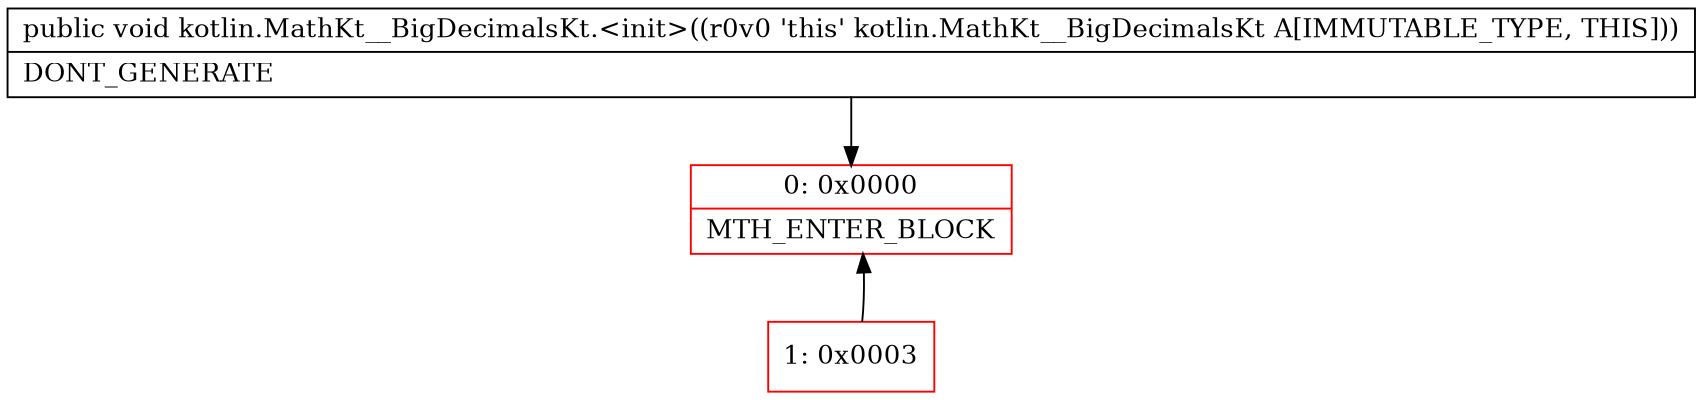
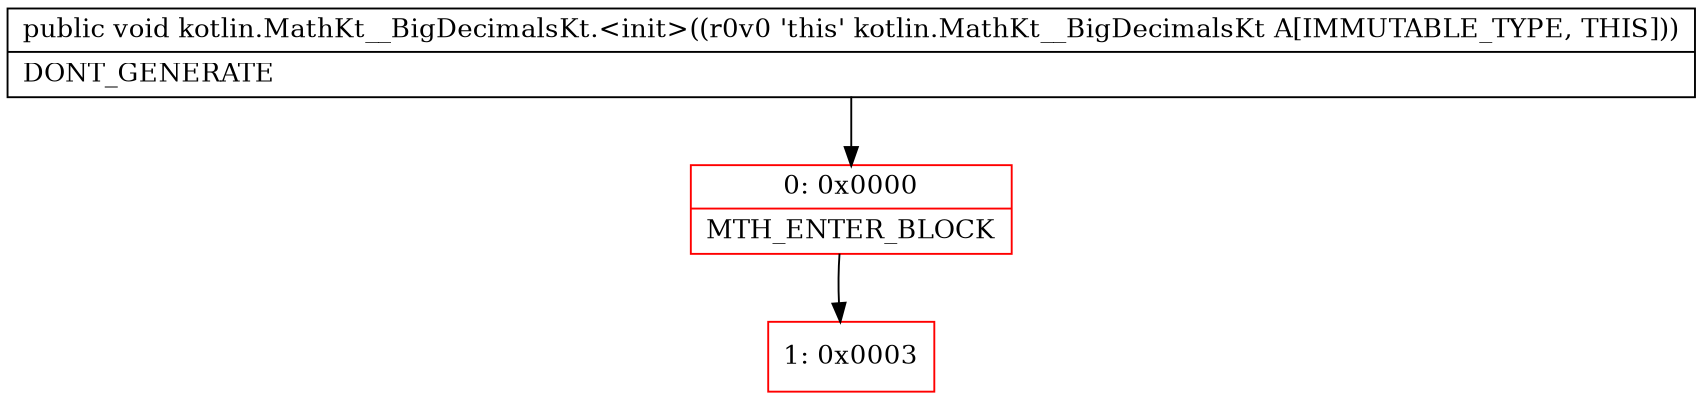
(864, 297) -> (839, 278)
